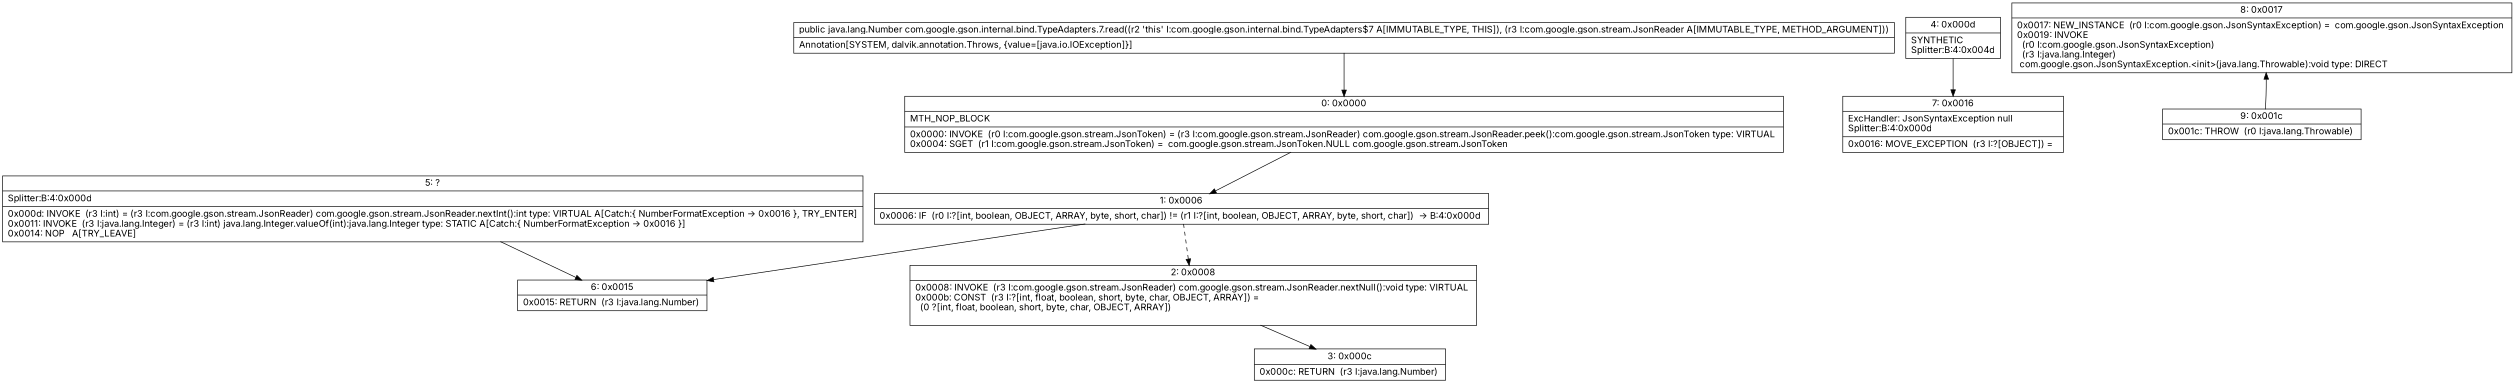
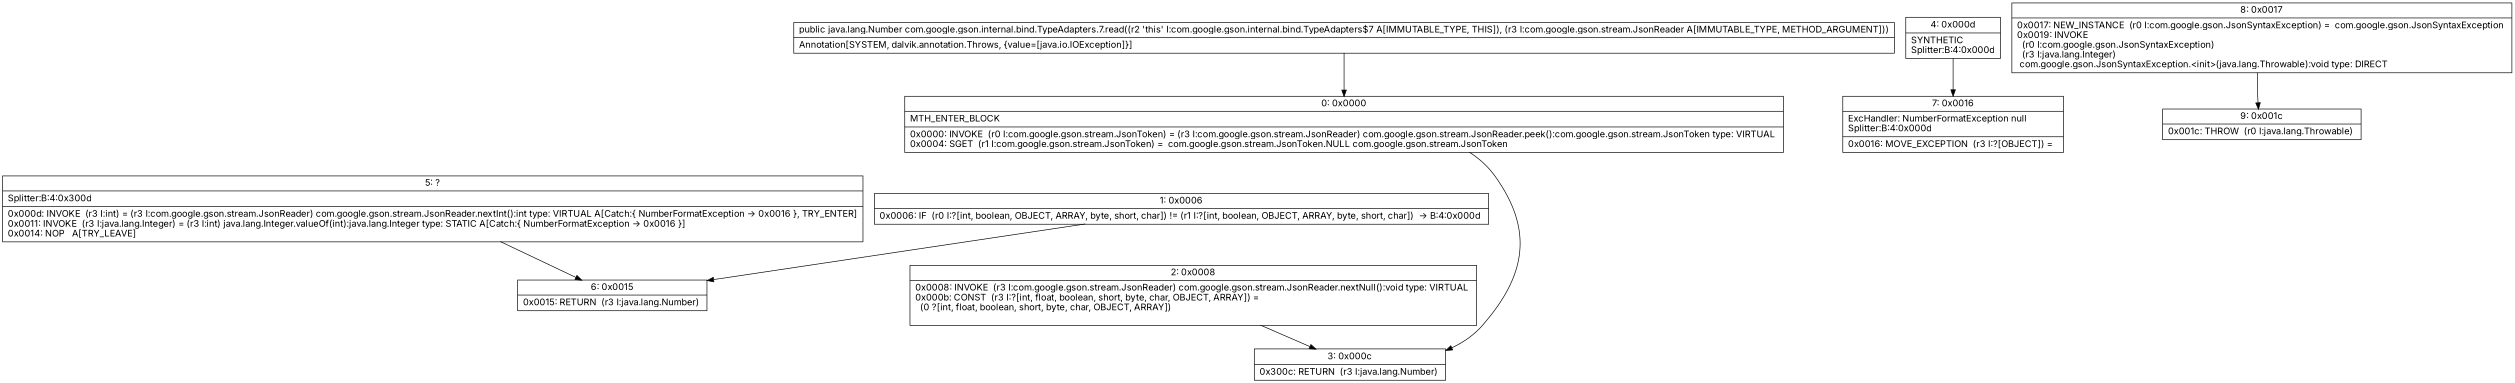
(1953, 50) -> (1953, 50)
(2266, 94) -> (2258, 88)
(950, 119) -> (955, 119)
(1931, 119) -> (1937, 119)
(1253, 171) -> (1519, 254)
(50, 198) -> (50, 198)
(1186, 241) -> none
(1350, 372) -> (1350, 372)
